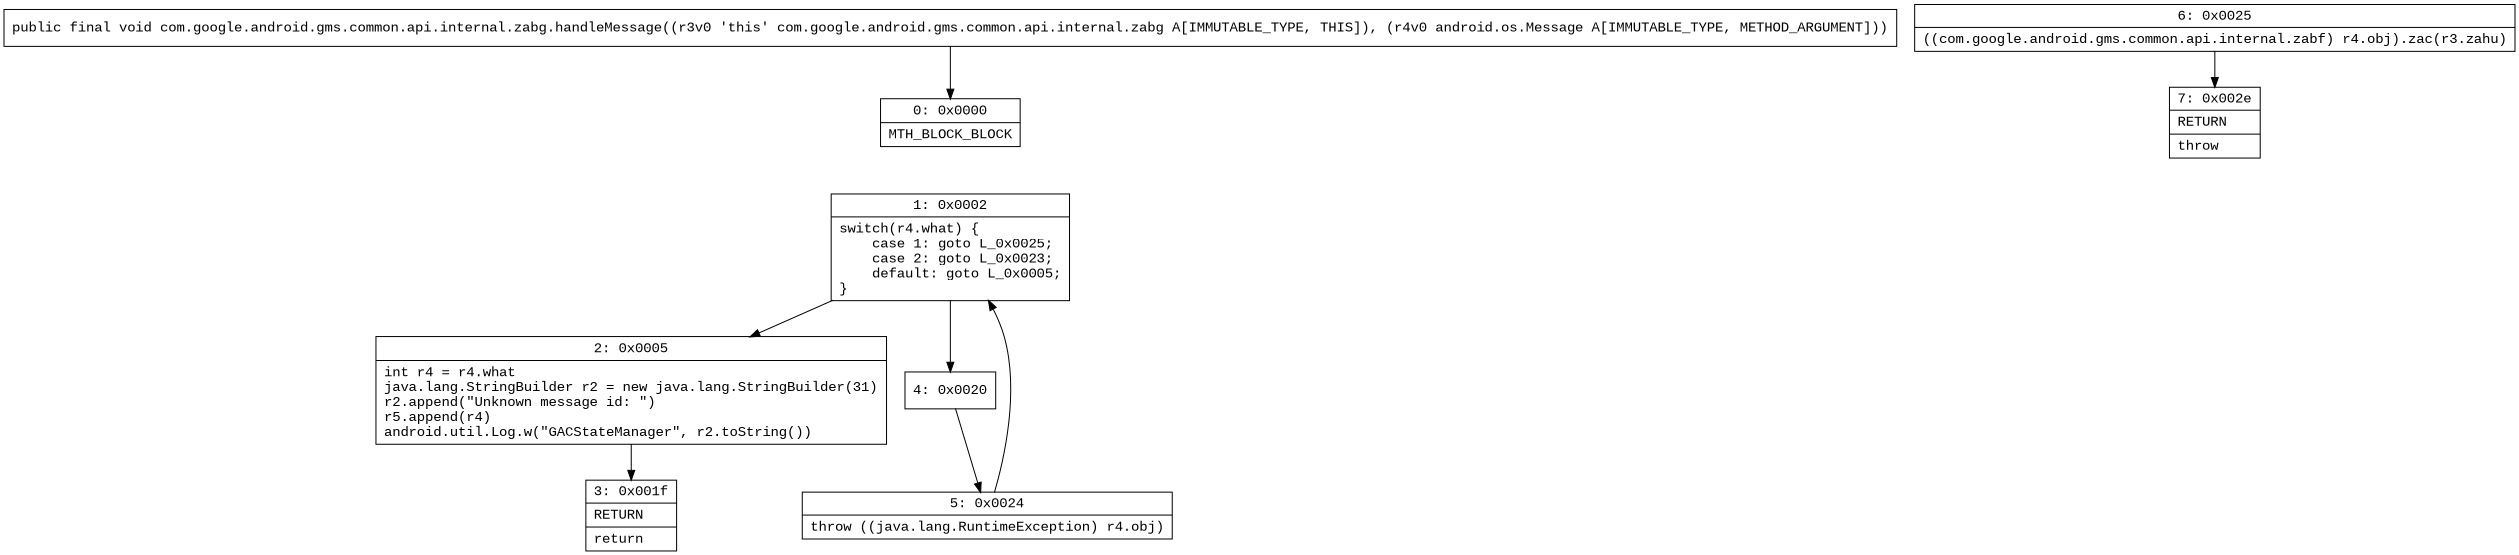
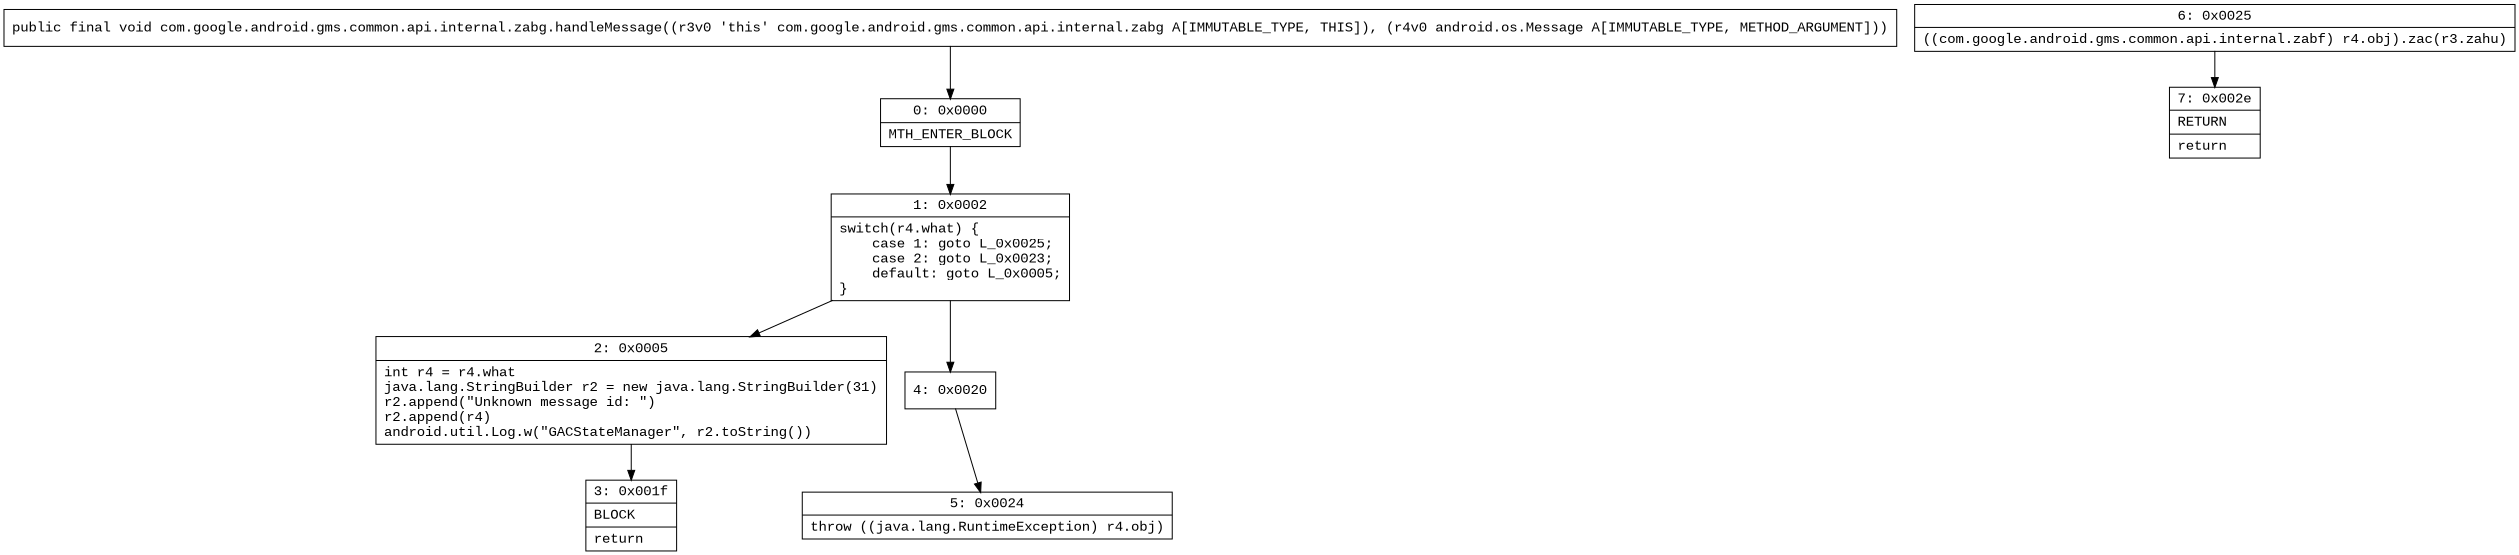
(950, 134) -> (950, 134)
(2198, 146) -> (2202, 146)
(1010, 400) -> (950, 165)
(438, 417) -> (438, 417)
(619, 515) -> (615, 515)
